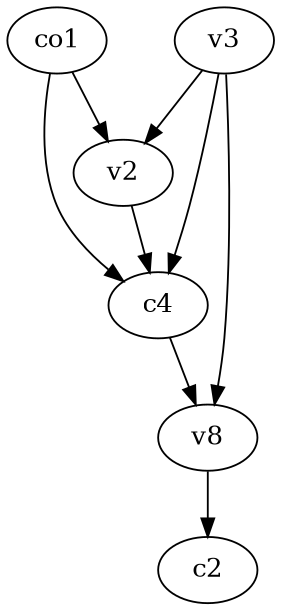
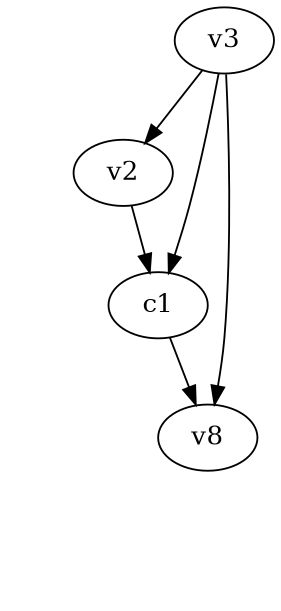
(57, 40) -> none
(158, 305) -> (158, 305)
(208, 570) -> none
